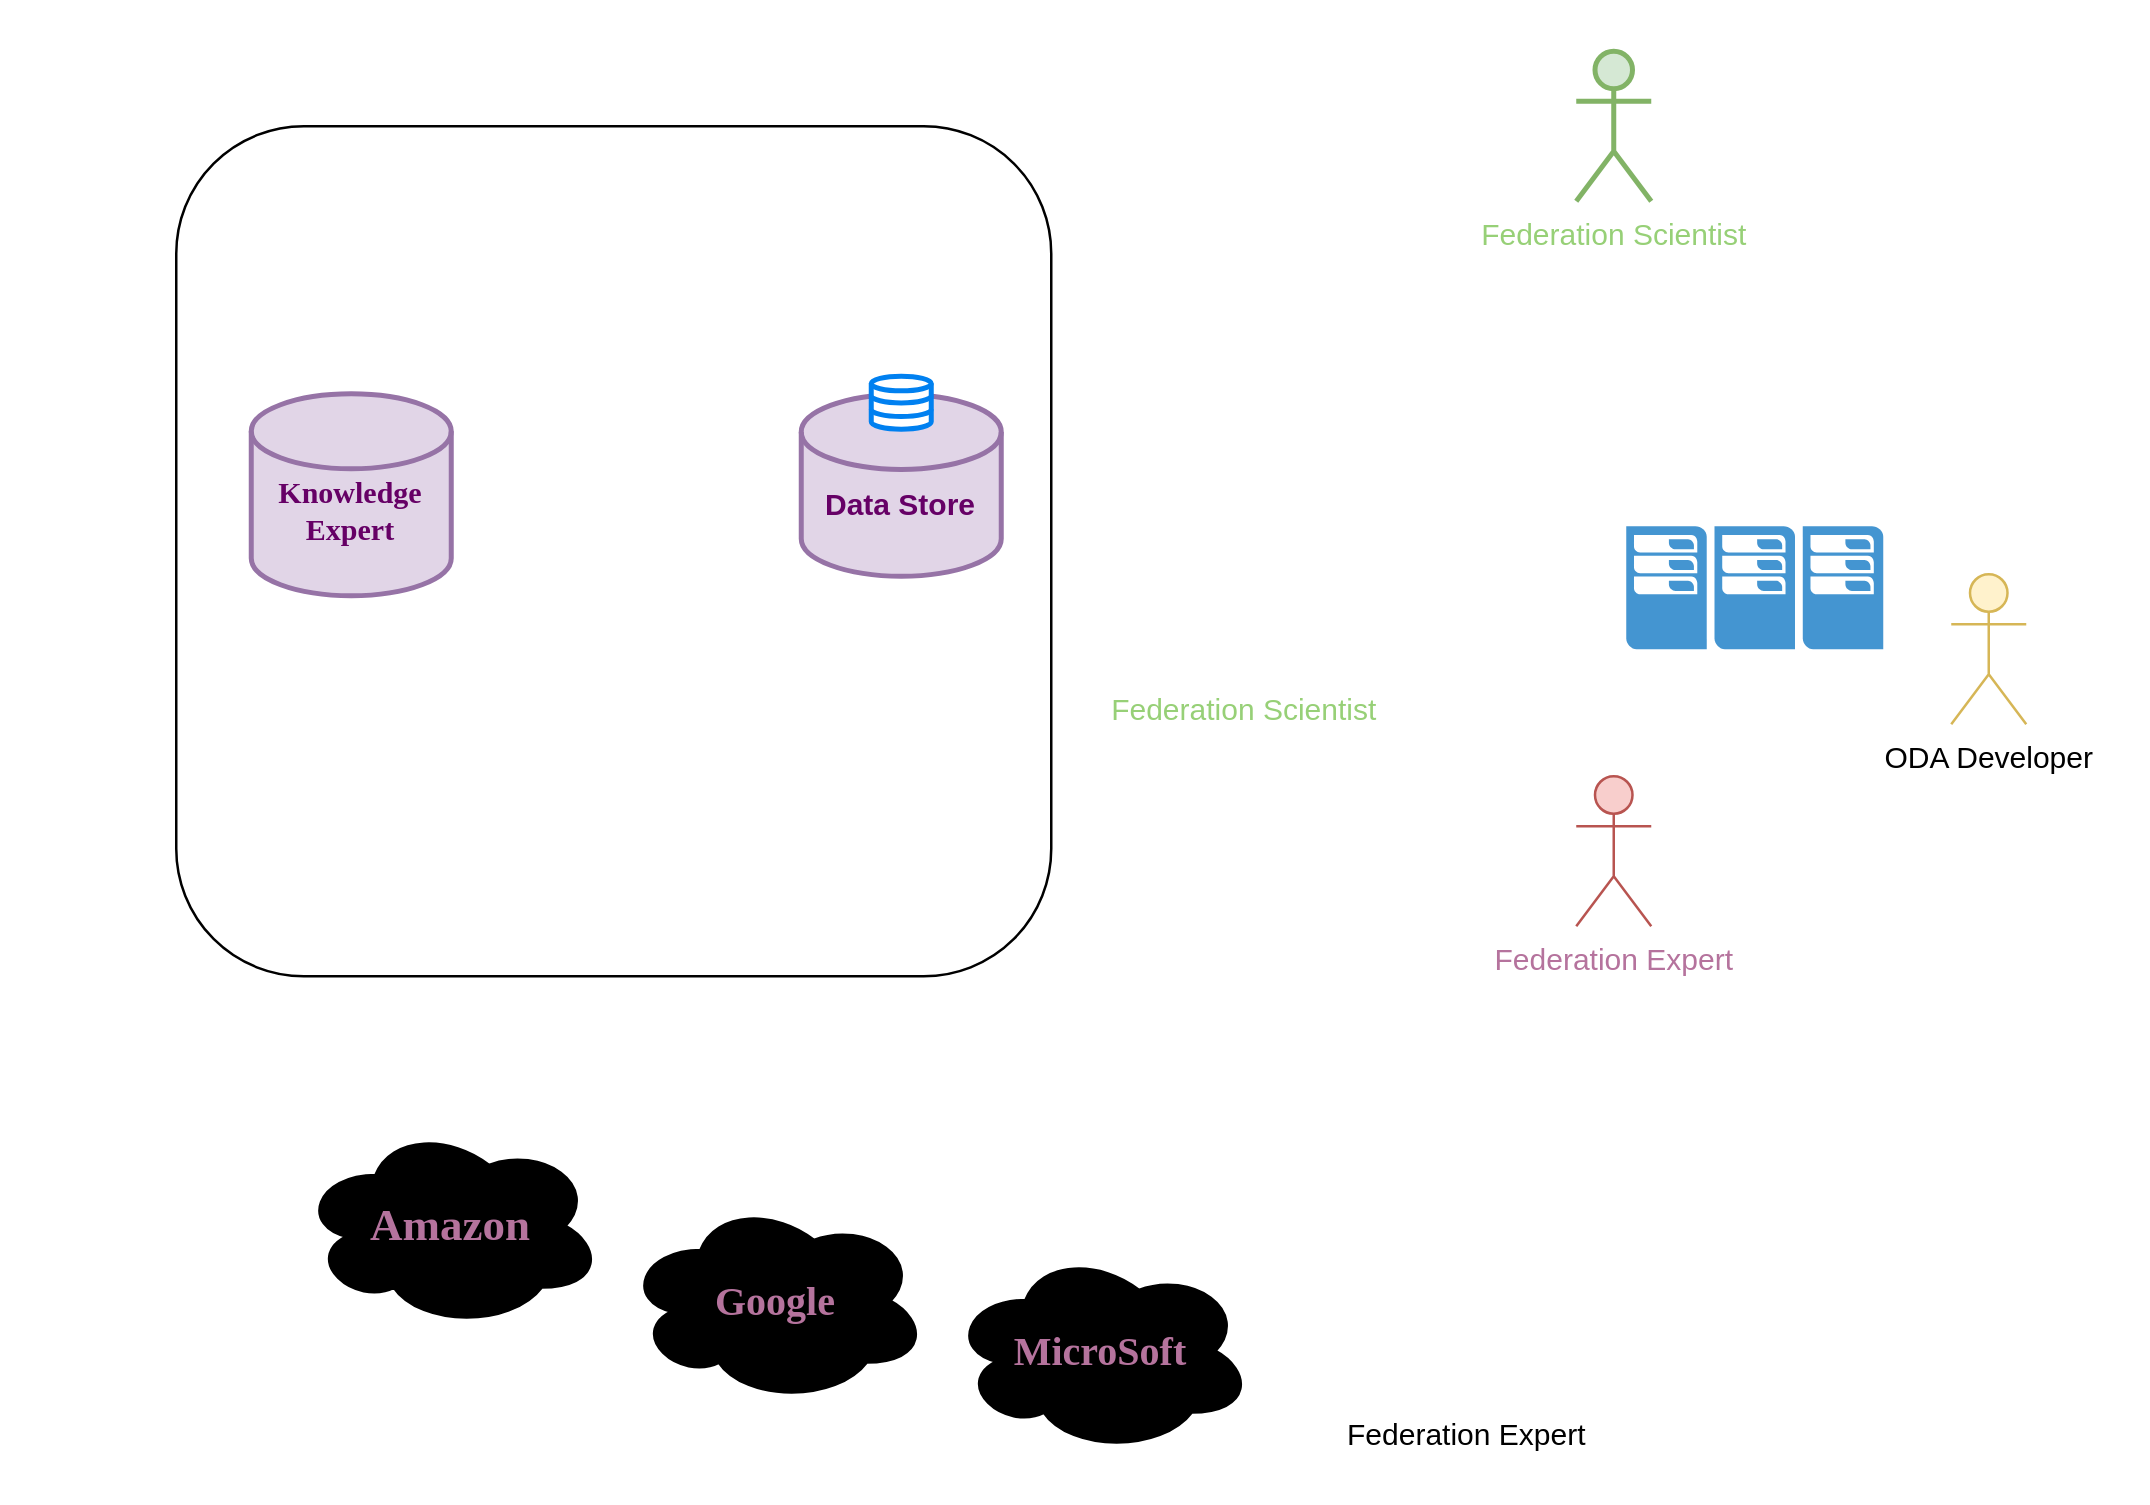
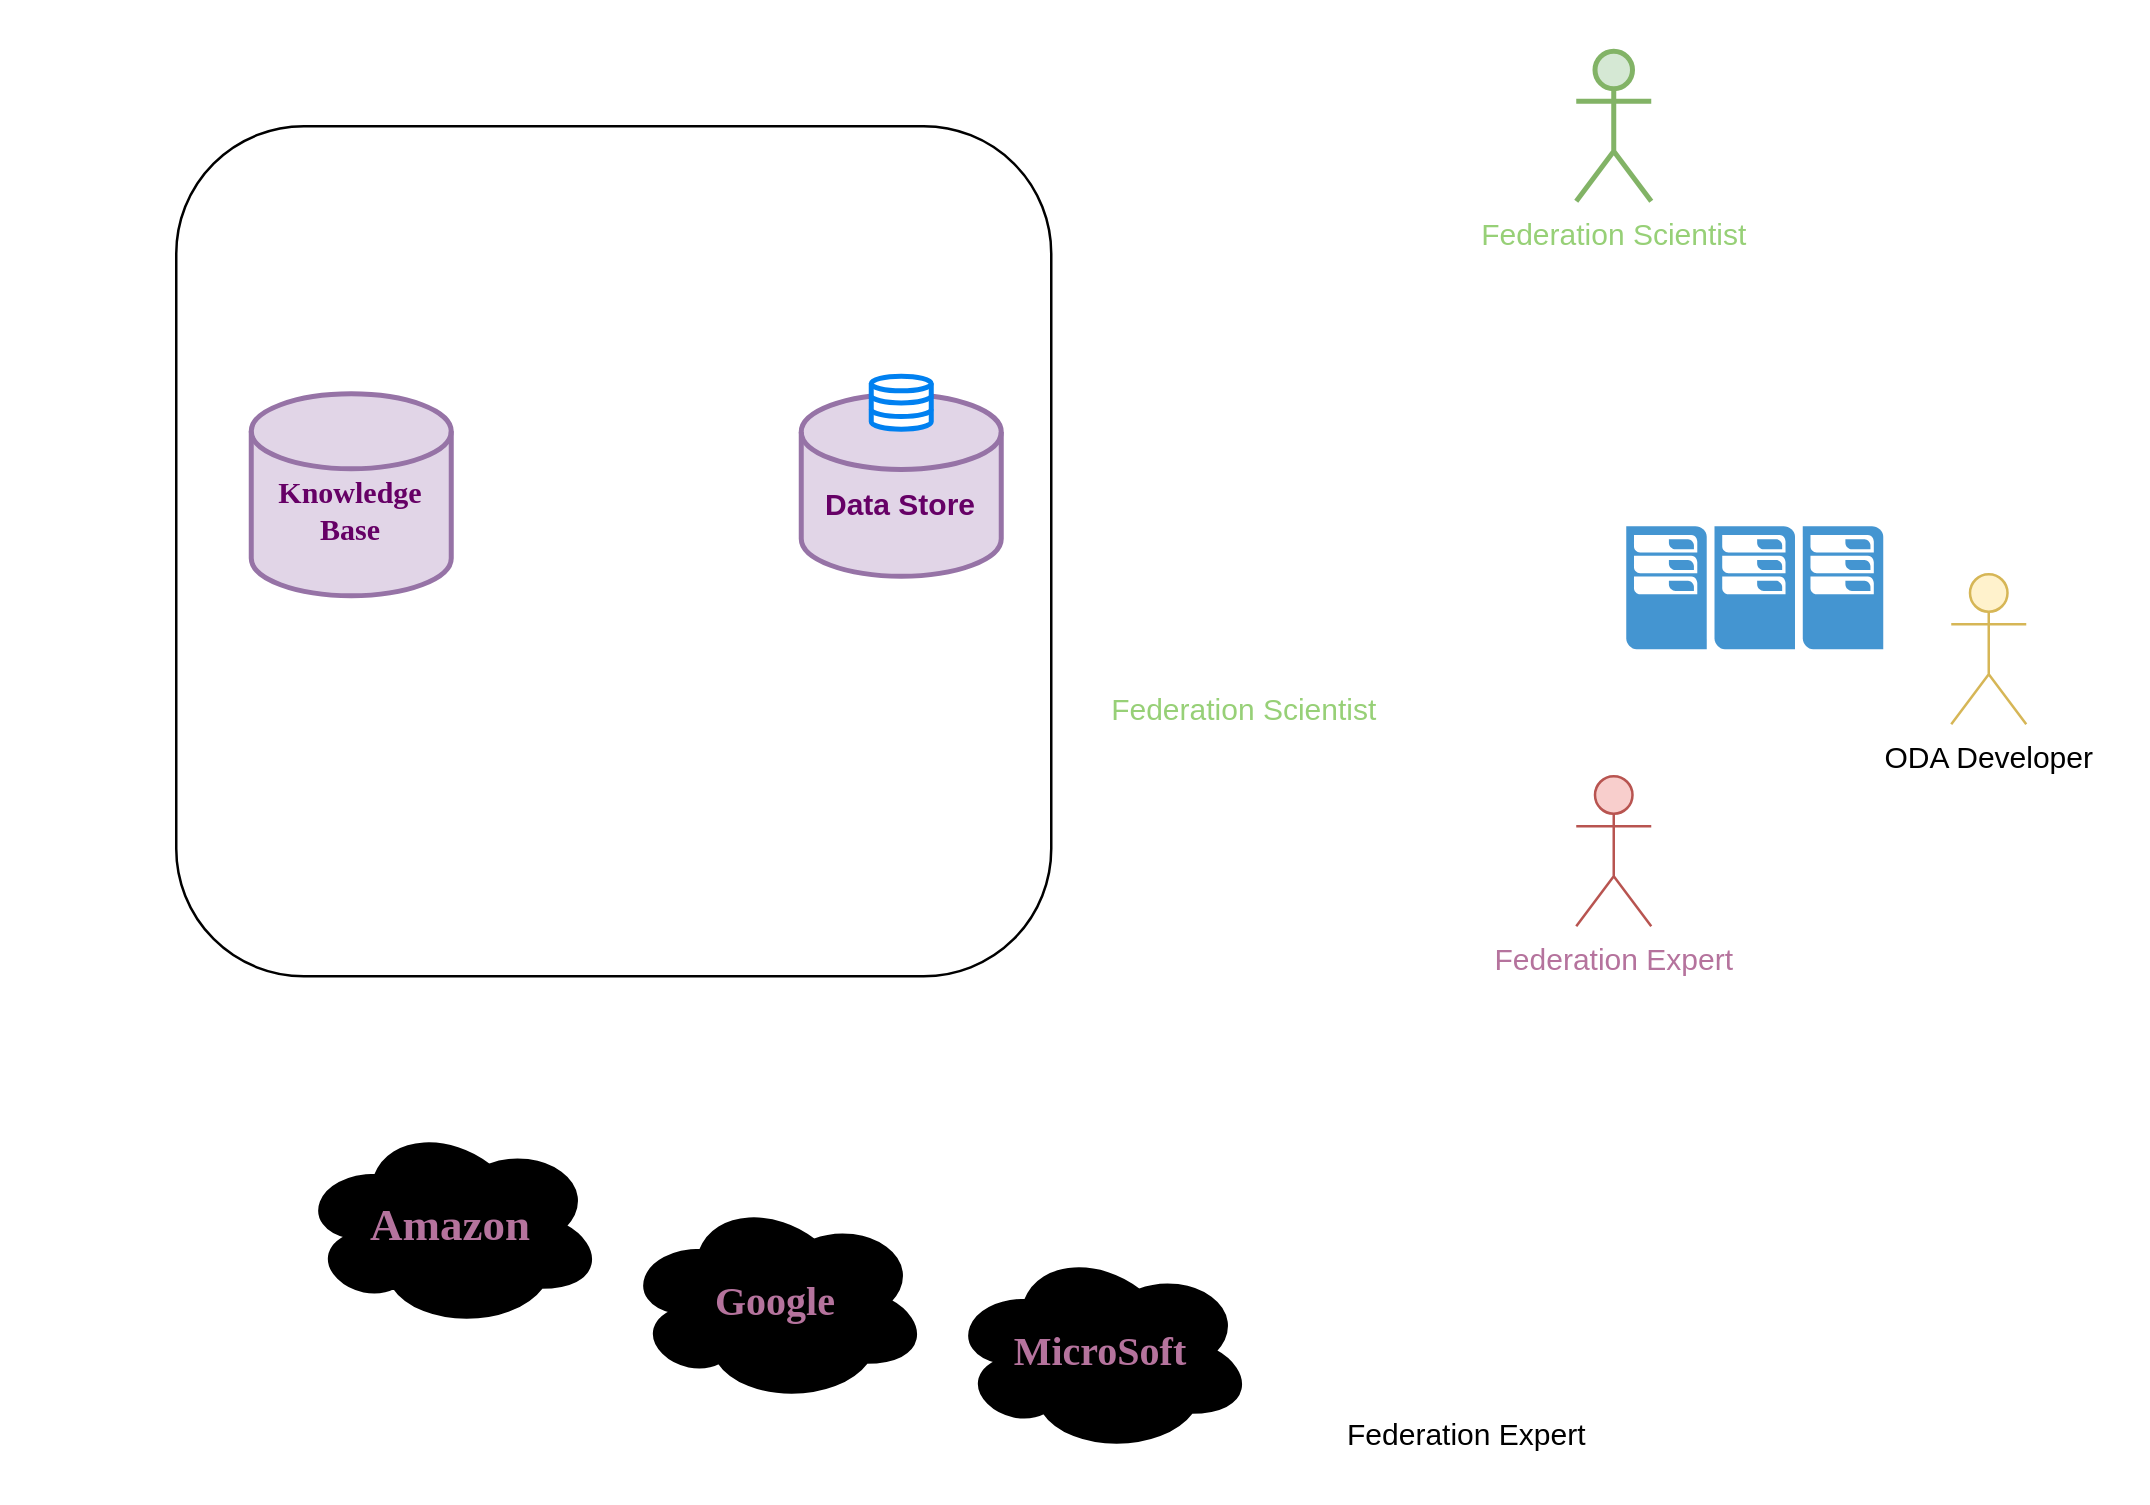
(351, 494) -> (351, 494)
